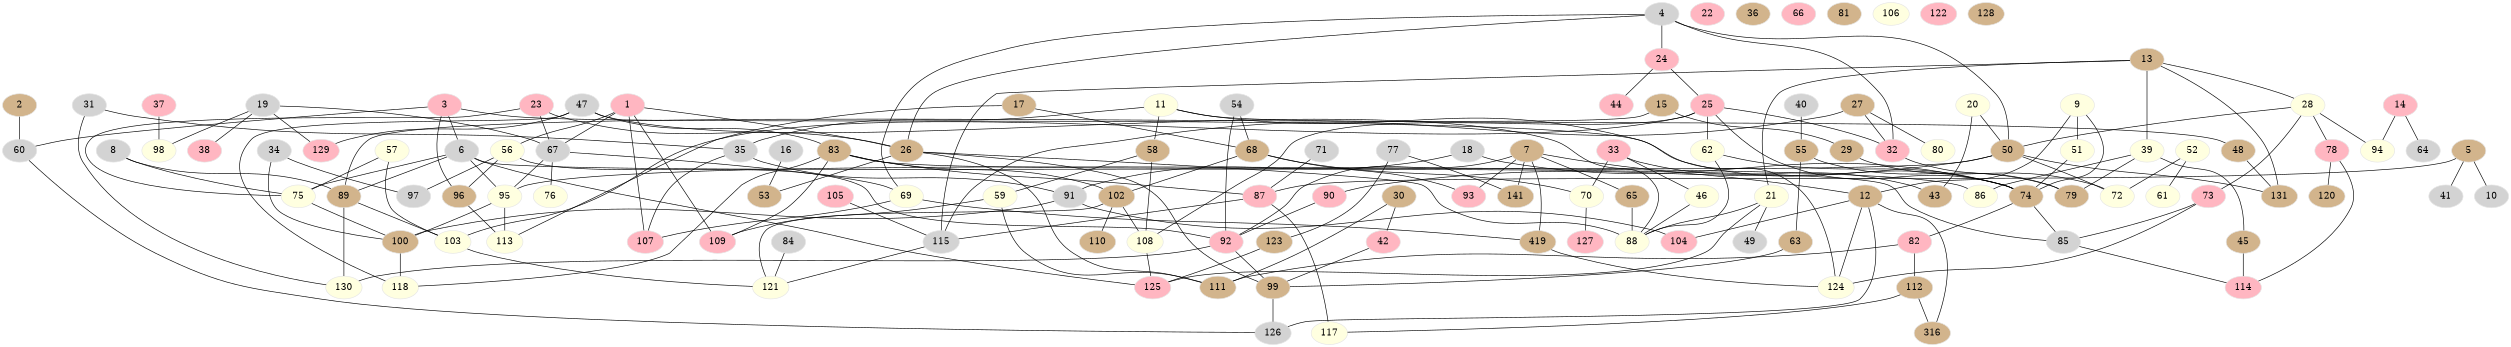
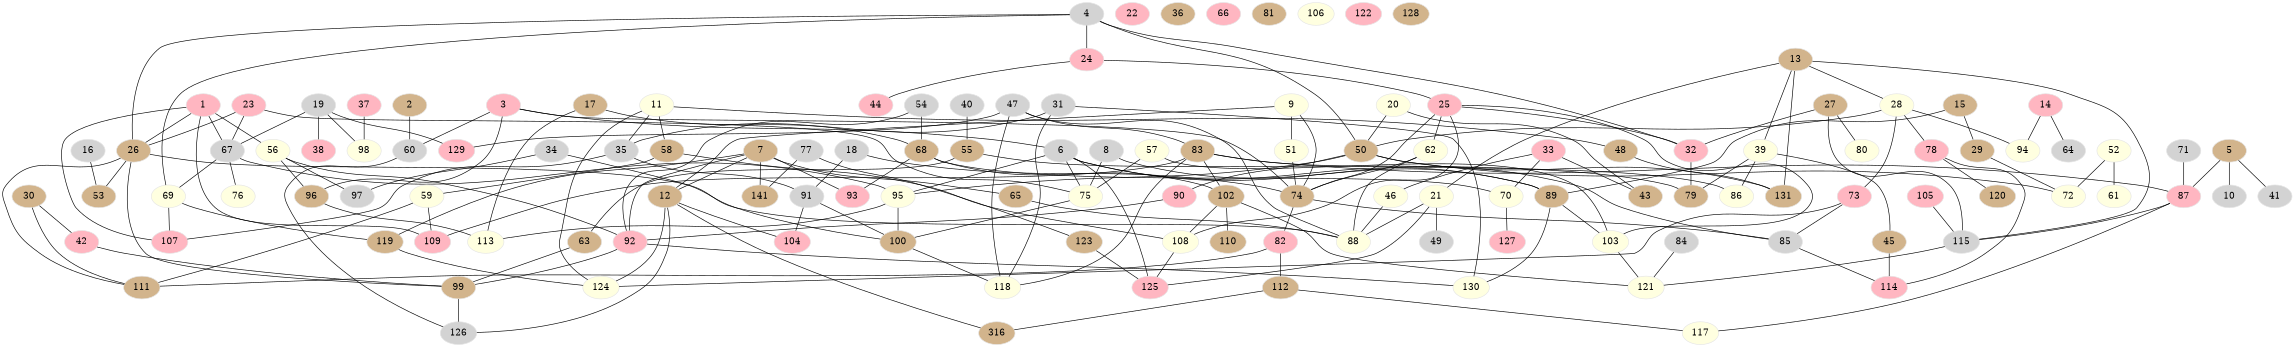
none -> (1040, 197)
(1538, 242) -> (385, 242)
